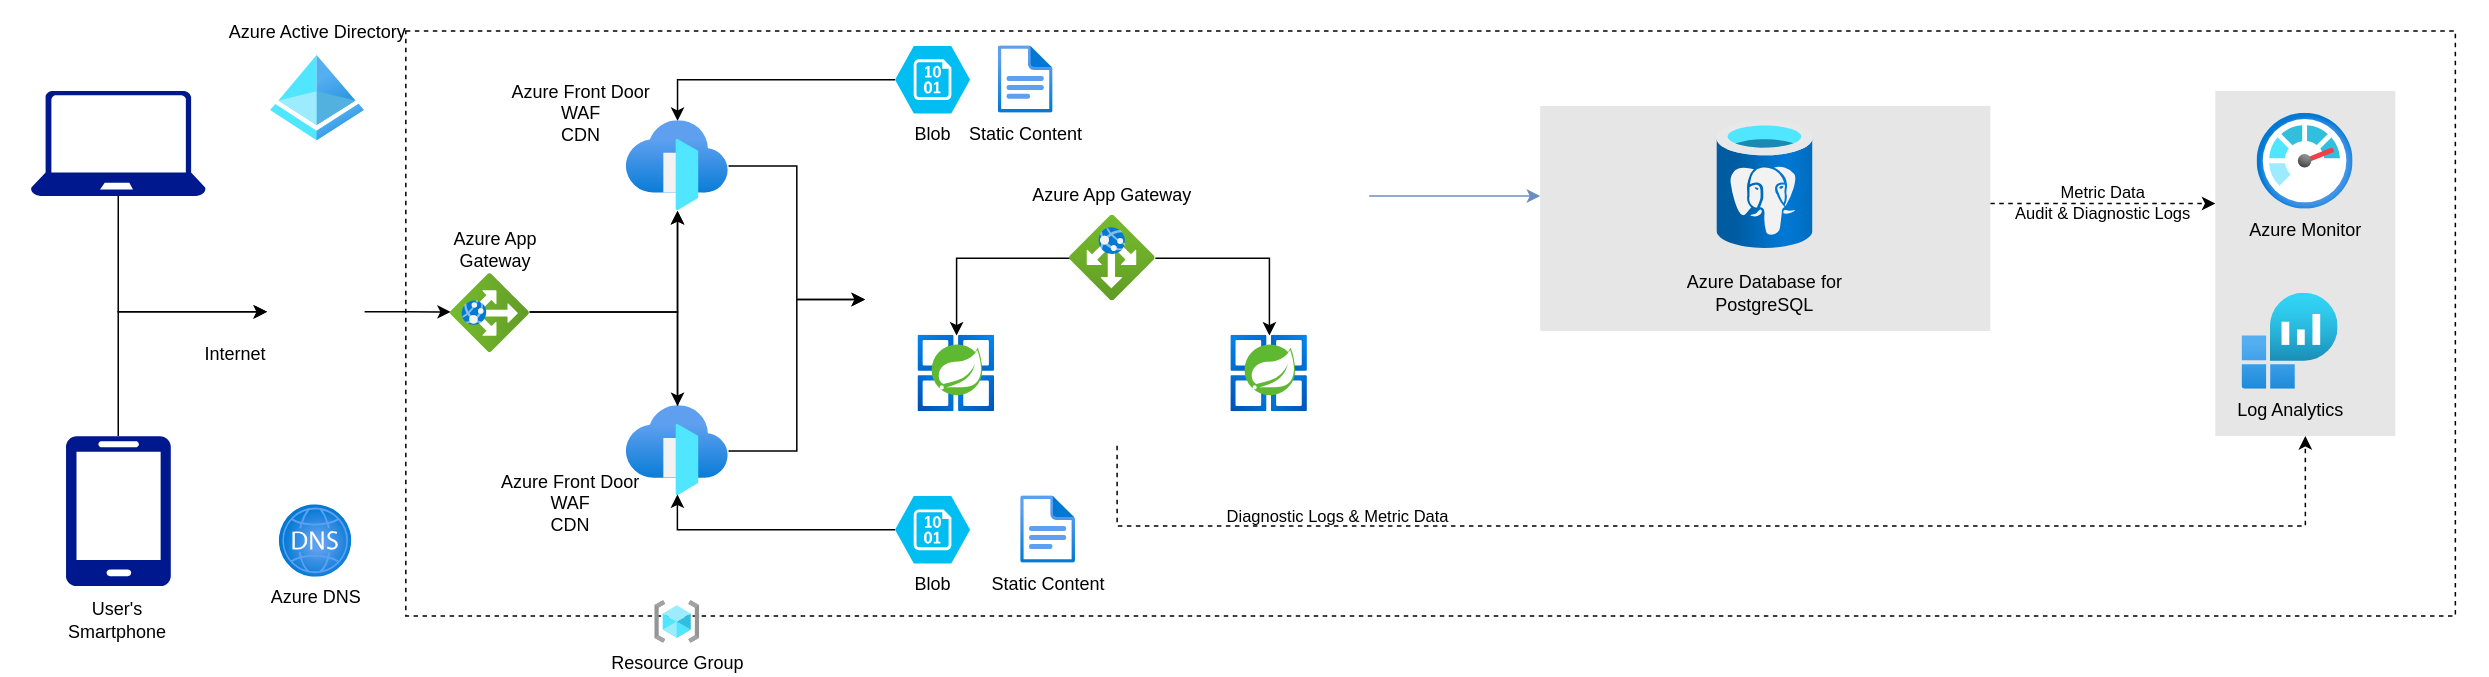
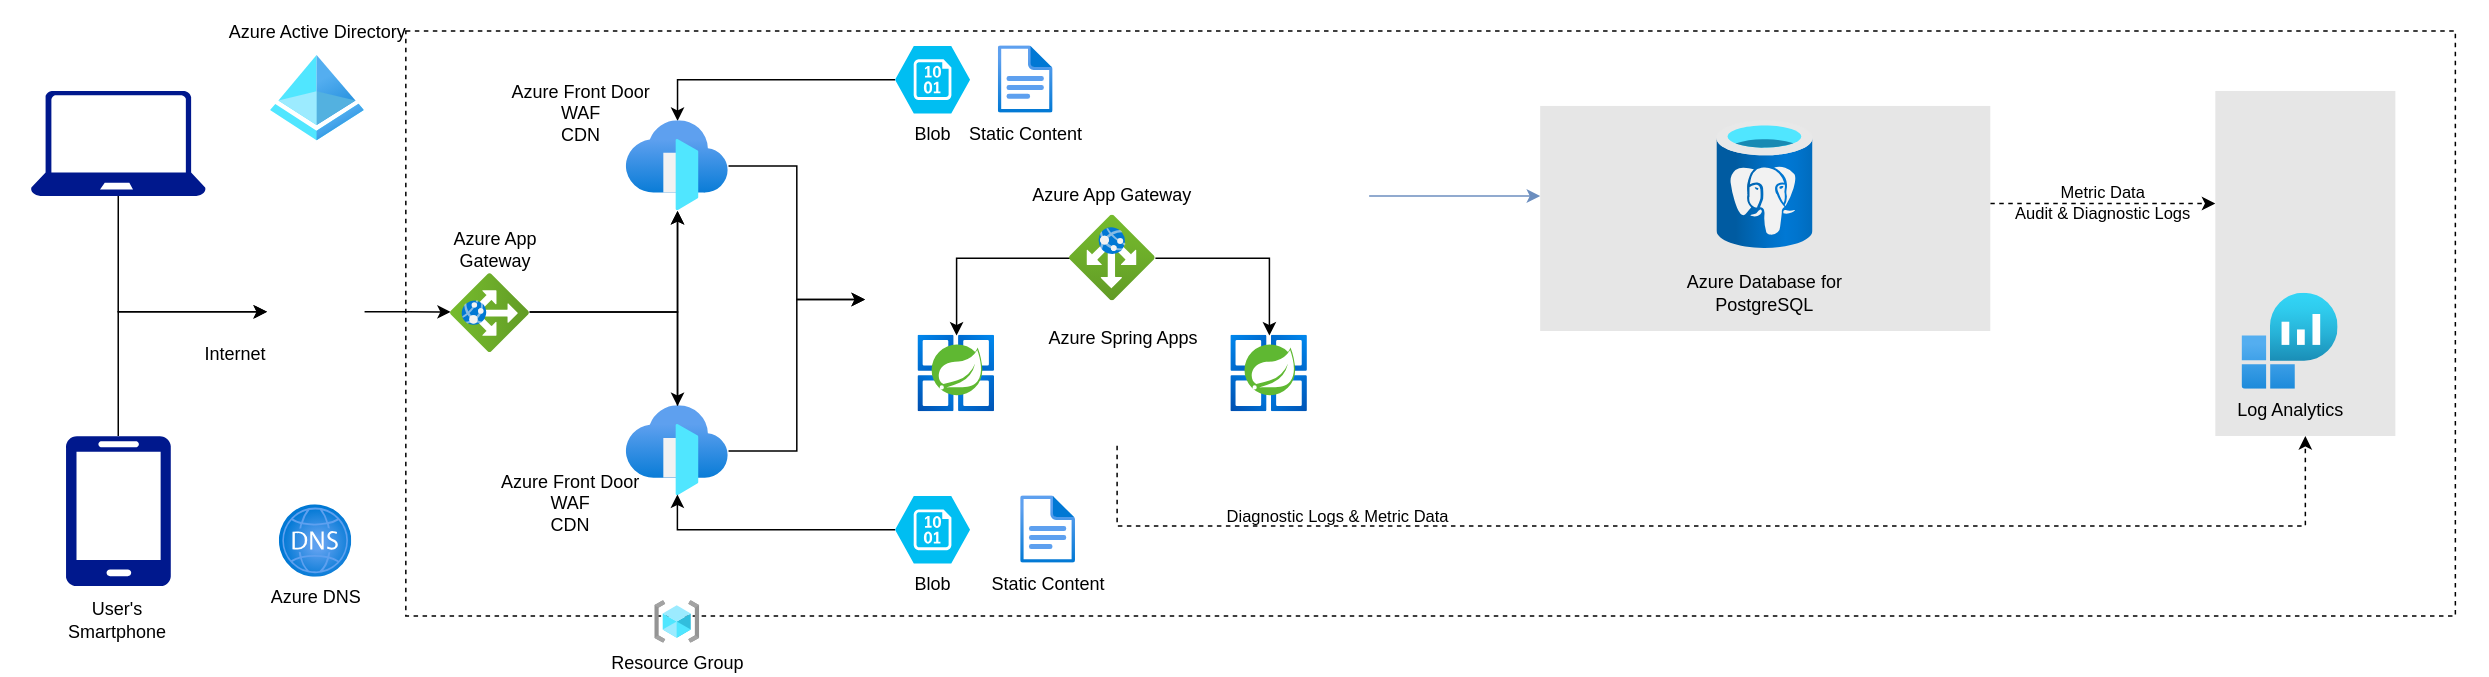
(2305, 161) -> none
none -> (1123, 338)
